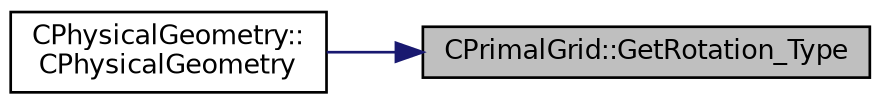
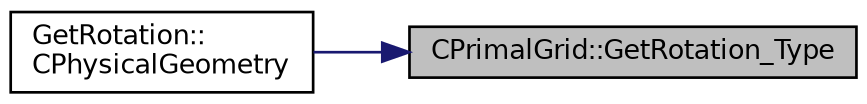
(169, 52) -> (162, 52)
